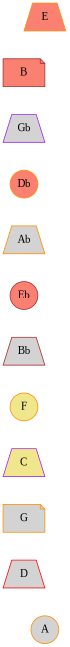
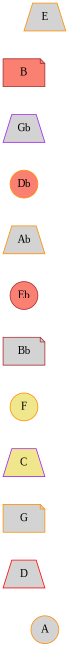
(45, 17) -> (45, 17)
(24, 351) -> (24, 351)
